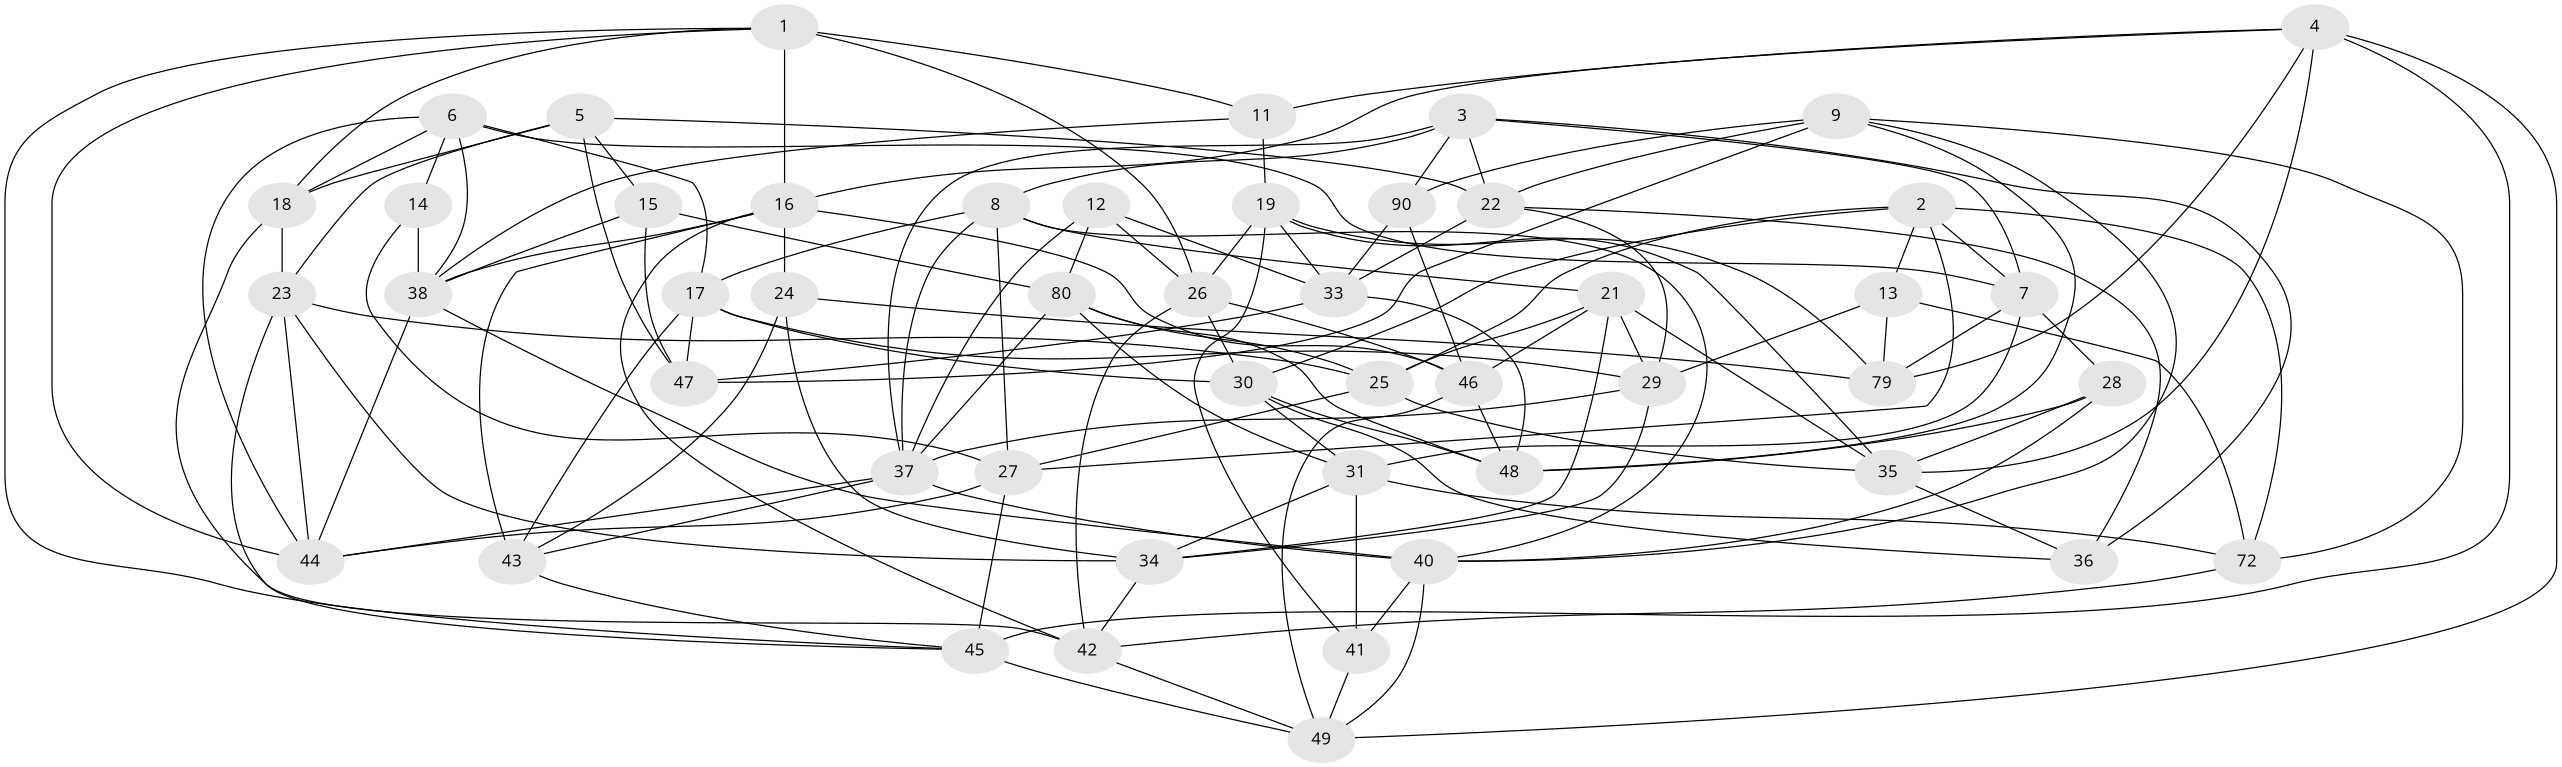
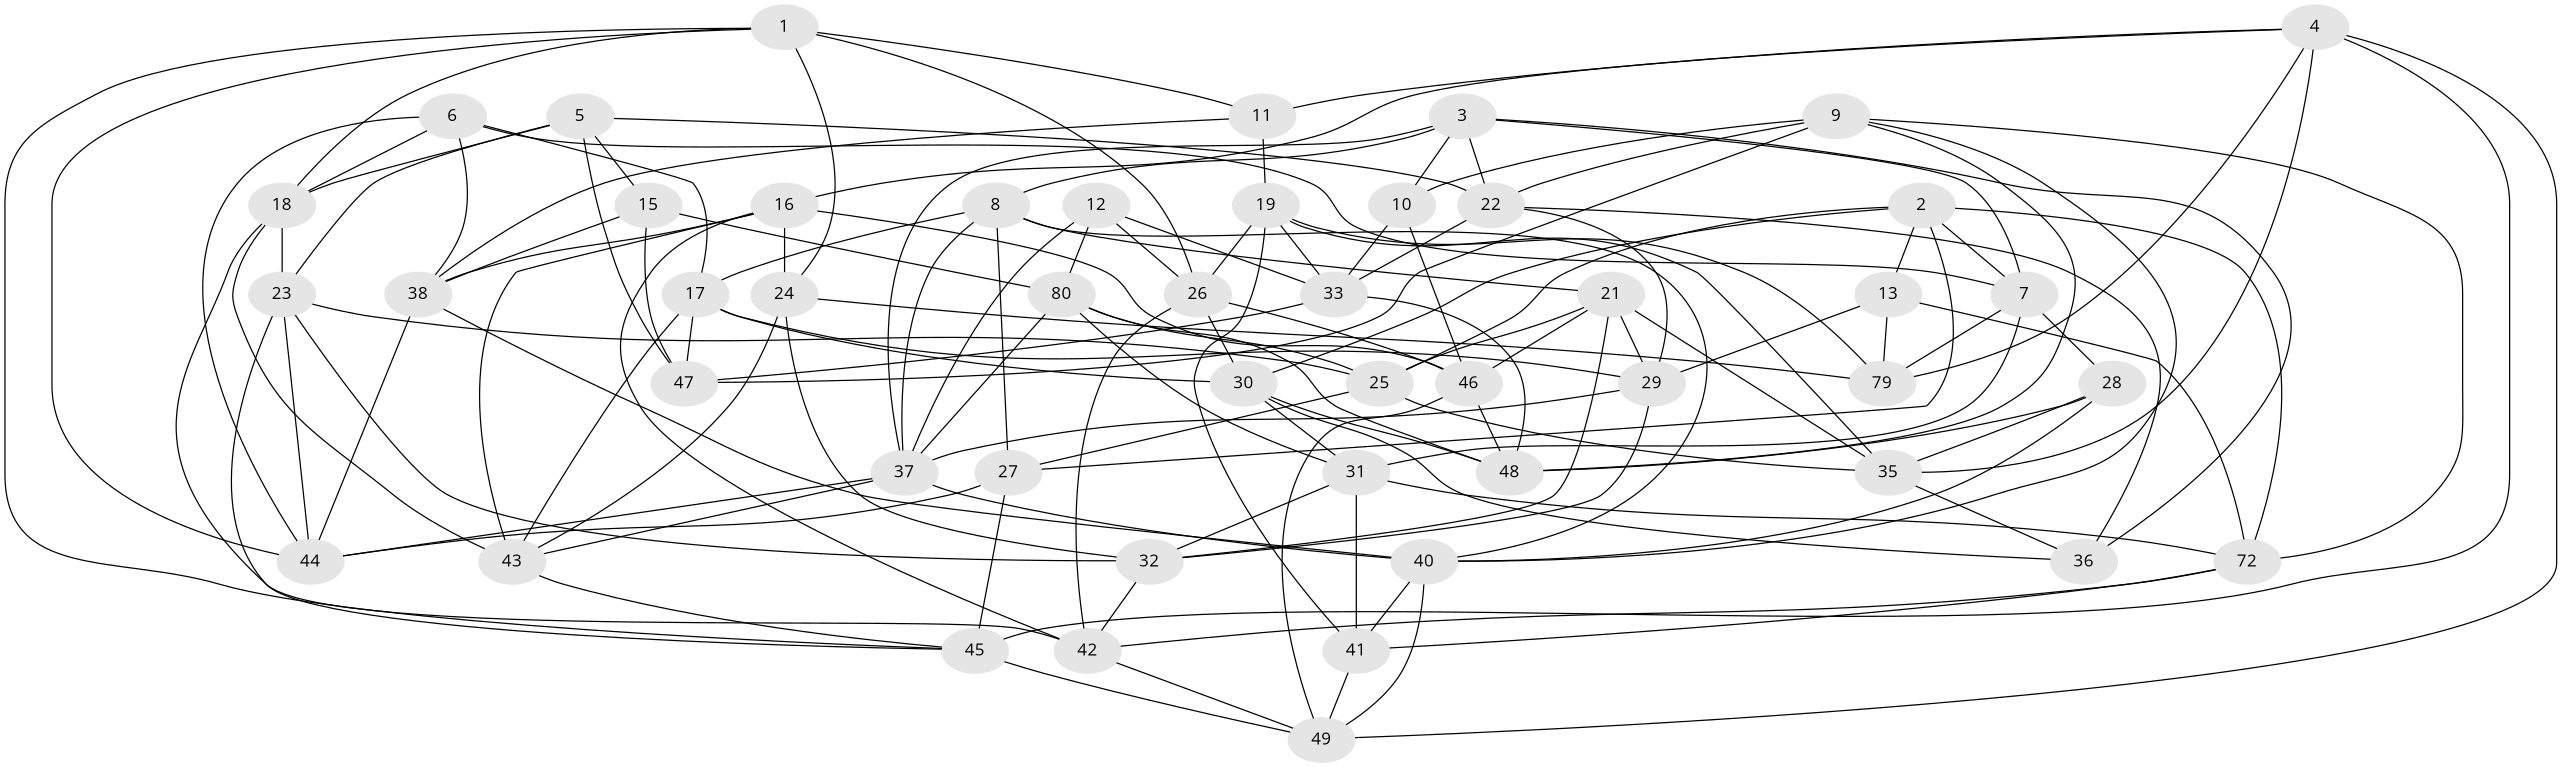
(785, 116) -> (833, 163)
(418, 205) -> none
(1402, 205) -> (1402, 205)
none -> (310, 428)
(1150, 562) -> (1150, 562)
none -> (1742, 624)
